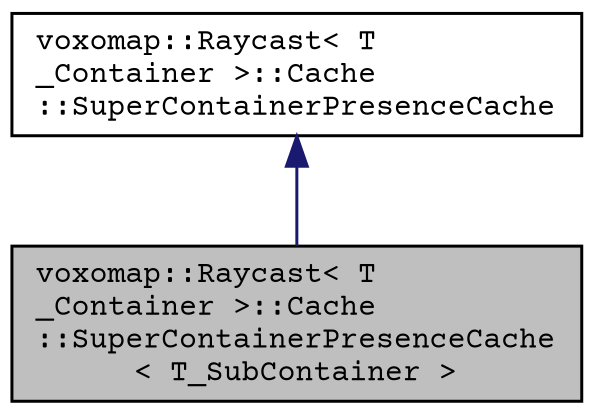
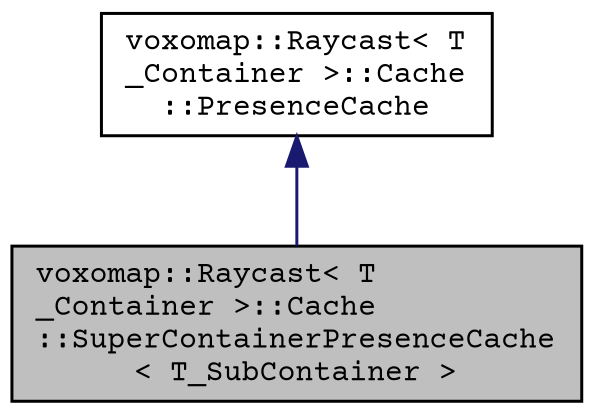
(297, 75) -> (297, 75)
